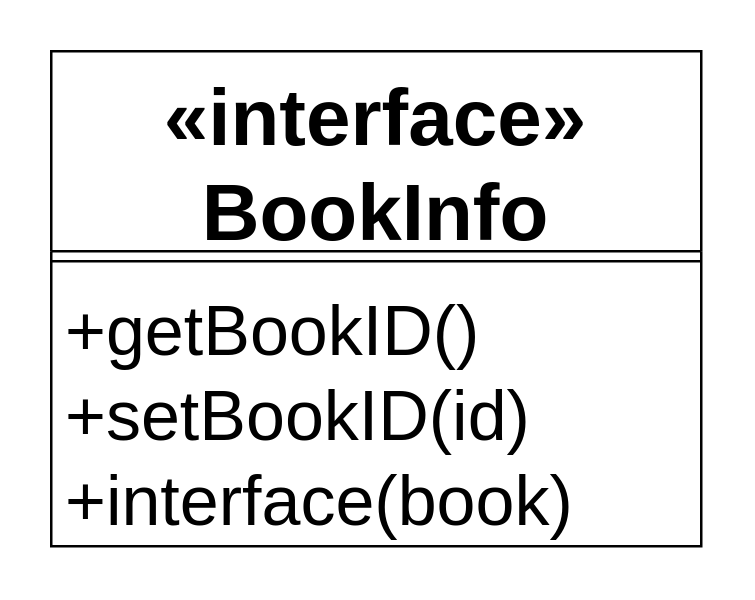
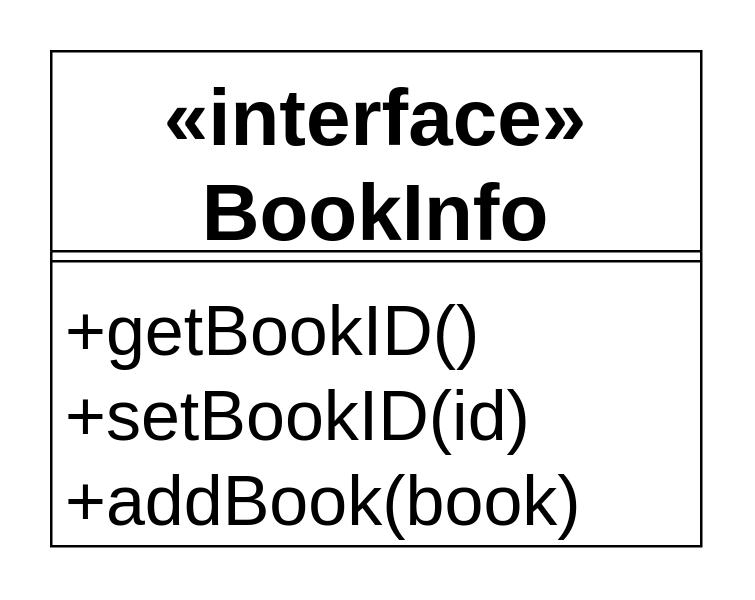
(300, 332) -> (300, 332)
